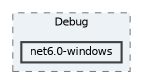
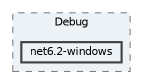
(71, 52) -> (71, 52)
